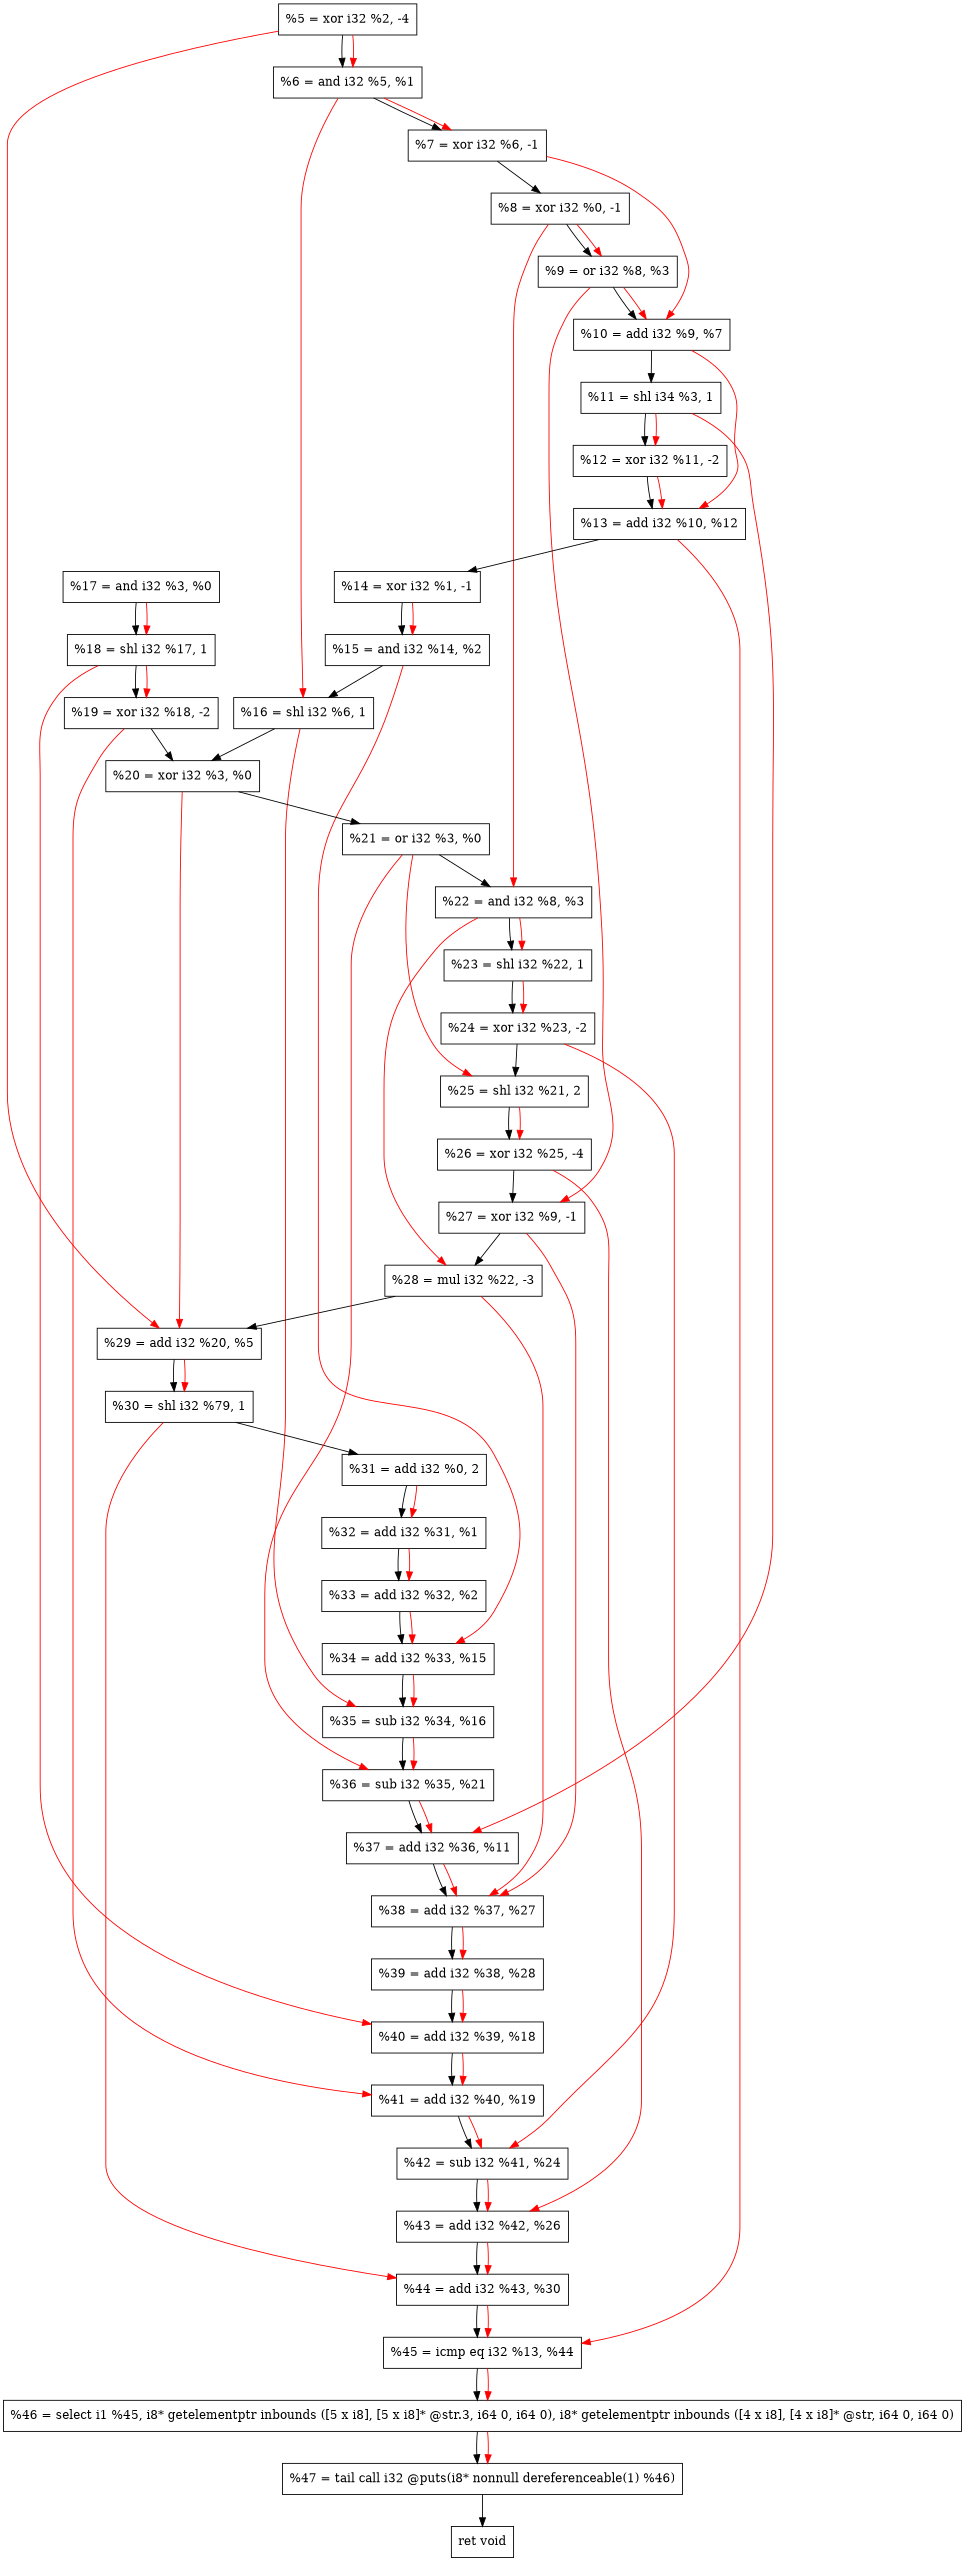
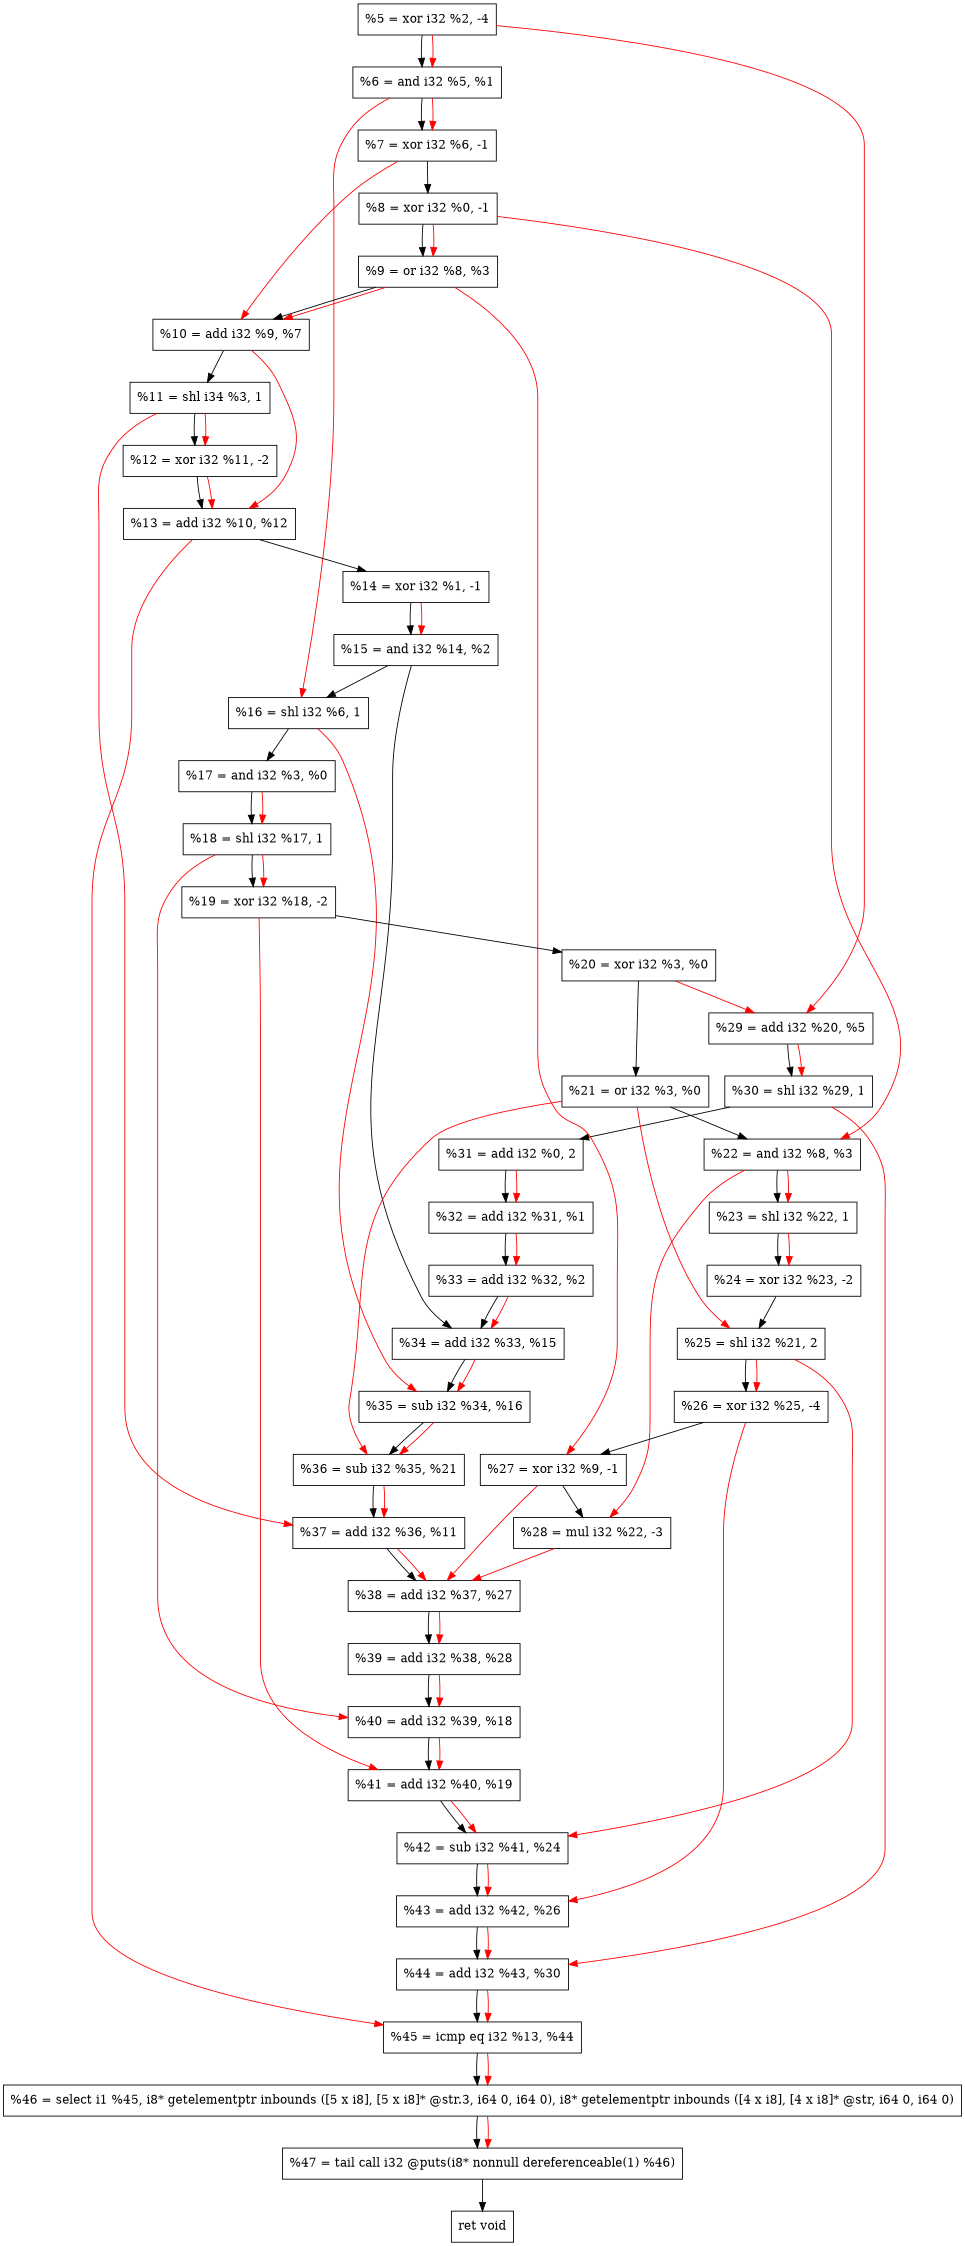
(247, 743) -> (280, 741)
(318, 1213) -> (380, 1002)
(326, 1311) -> none
(179, 1407) -> (799, 1092)
(674, 1596) -> (852, 1683)
